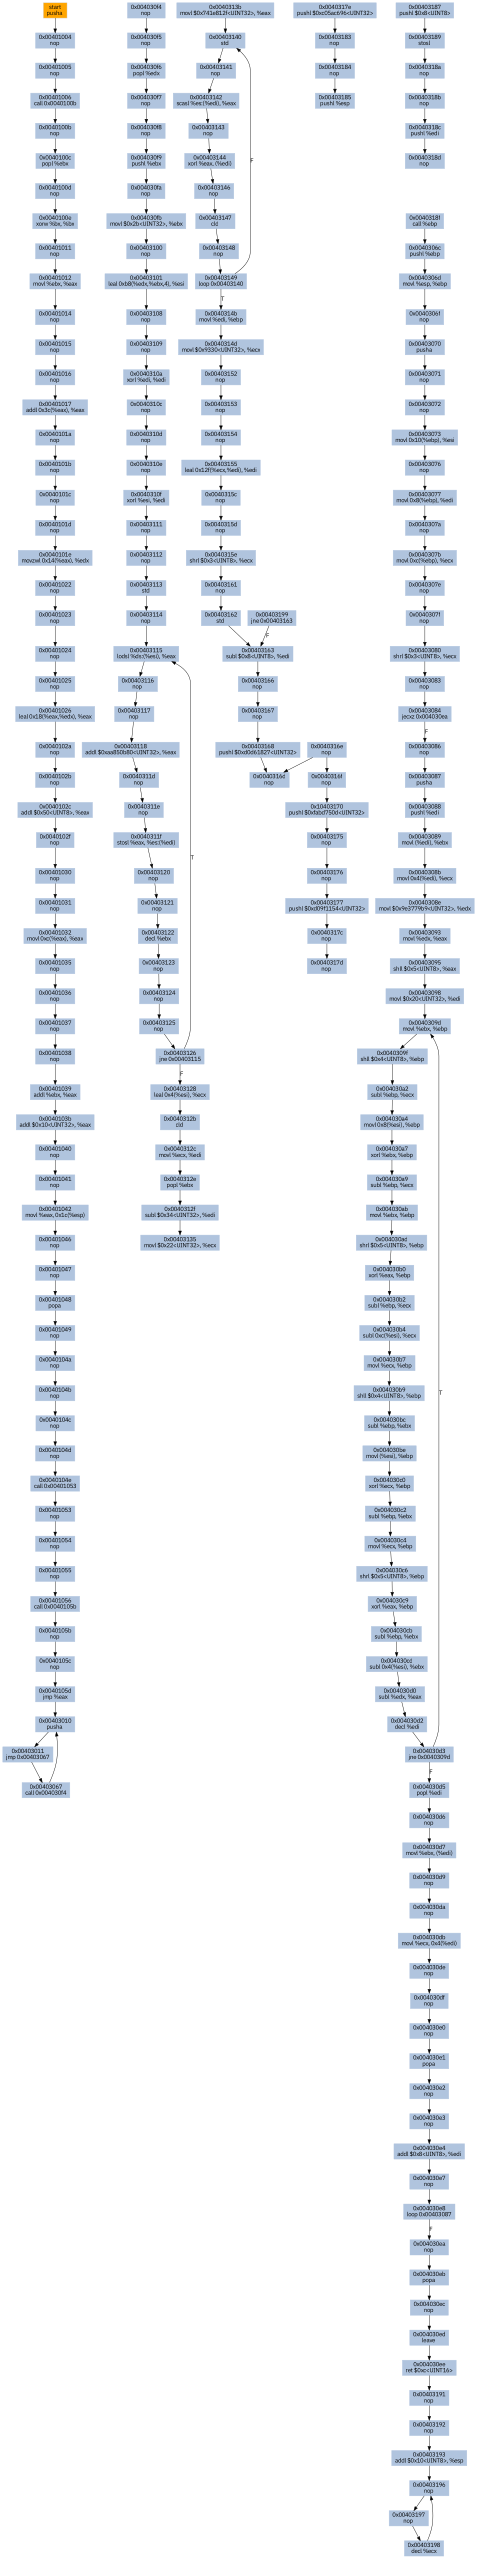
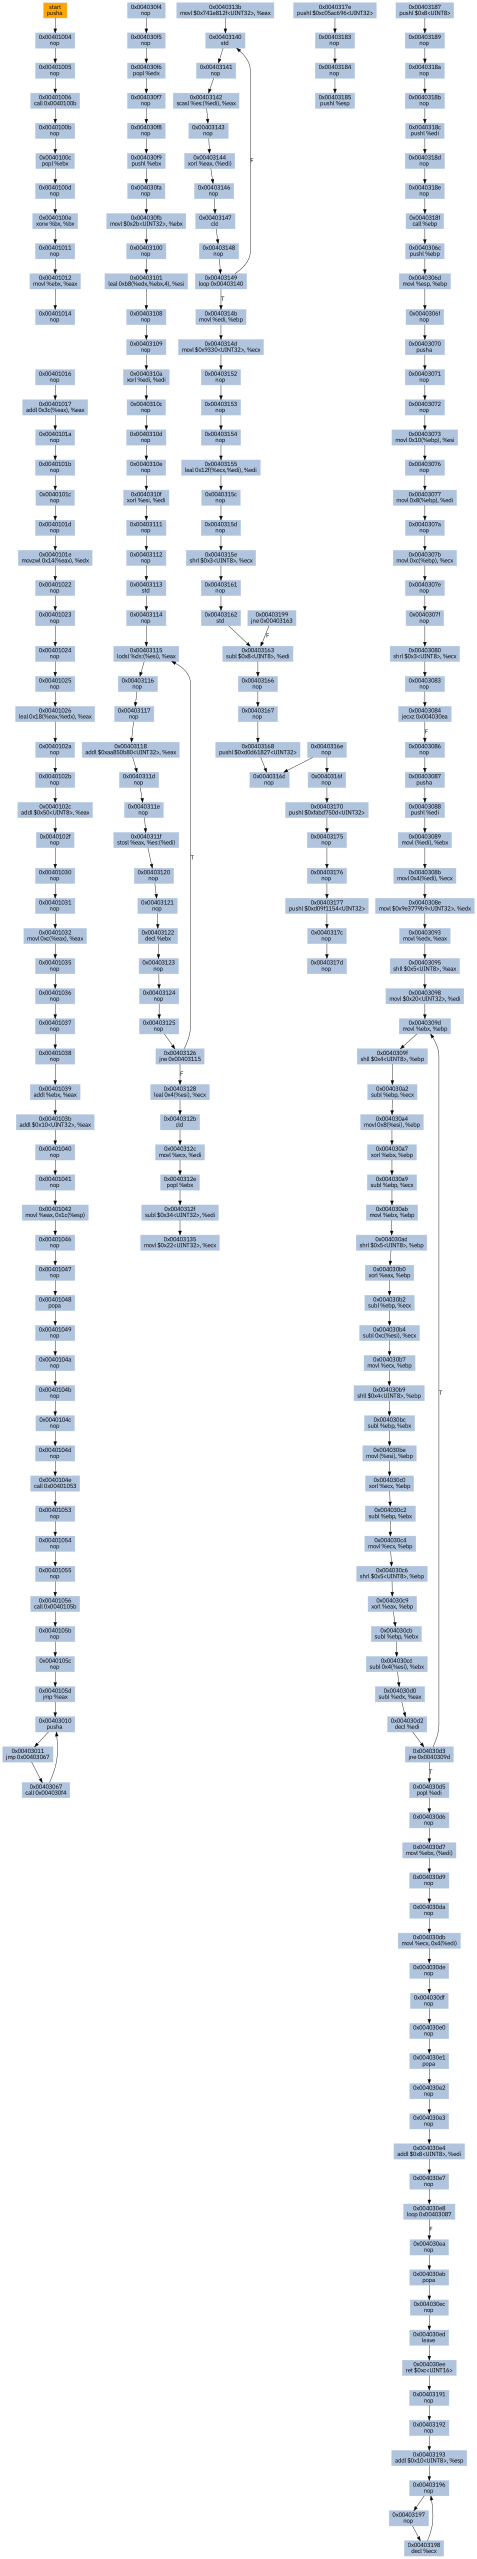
(425, 41) -> (425, 41)
none -> (425, 191)
(55, 347) -> none
(327, 810) -> (327, 810)
(431, 1772) -> (431, 1772)
